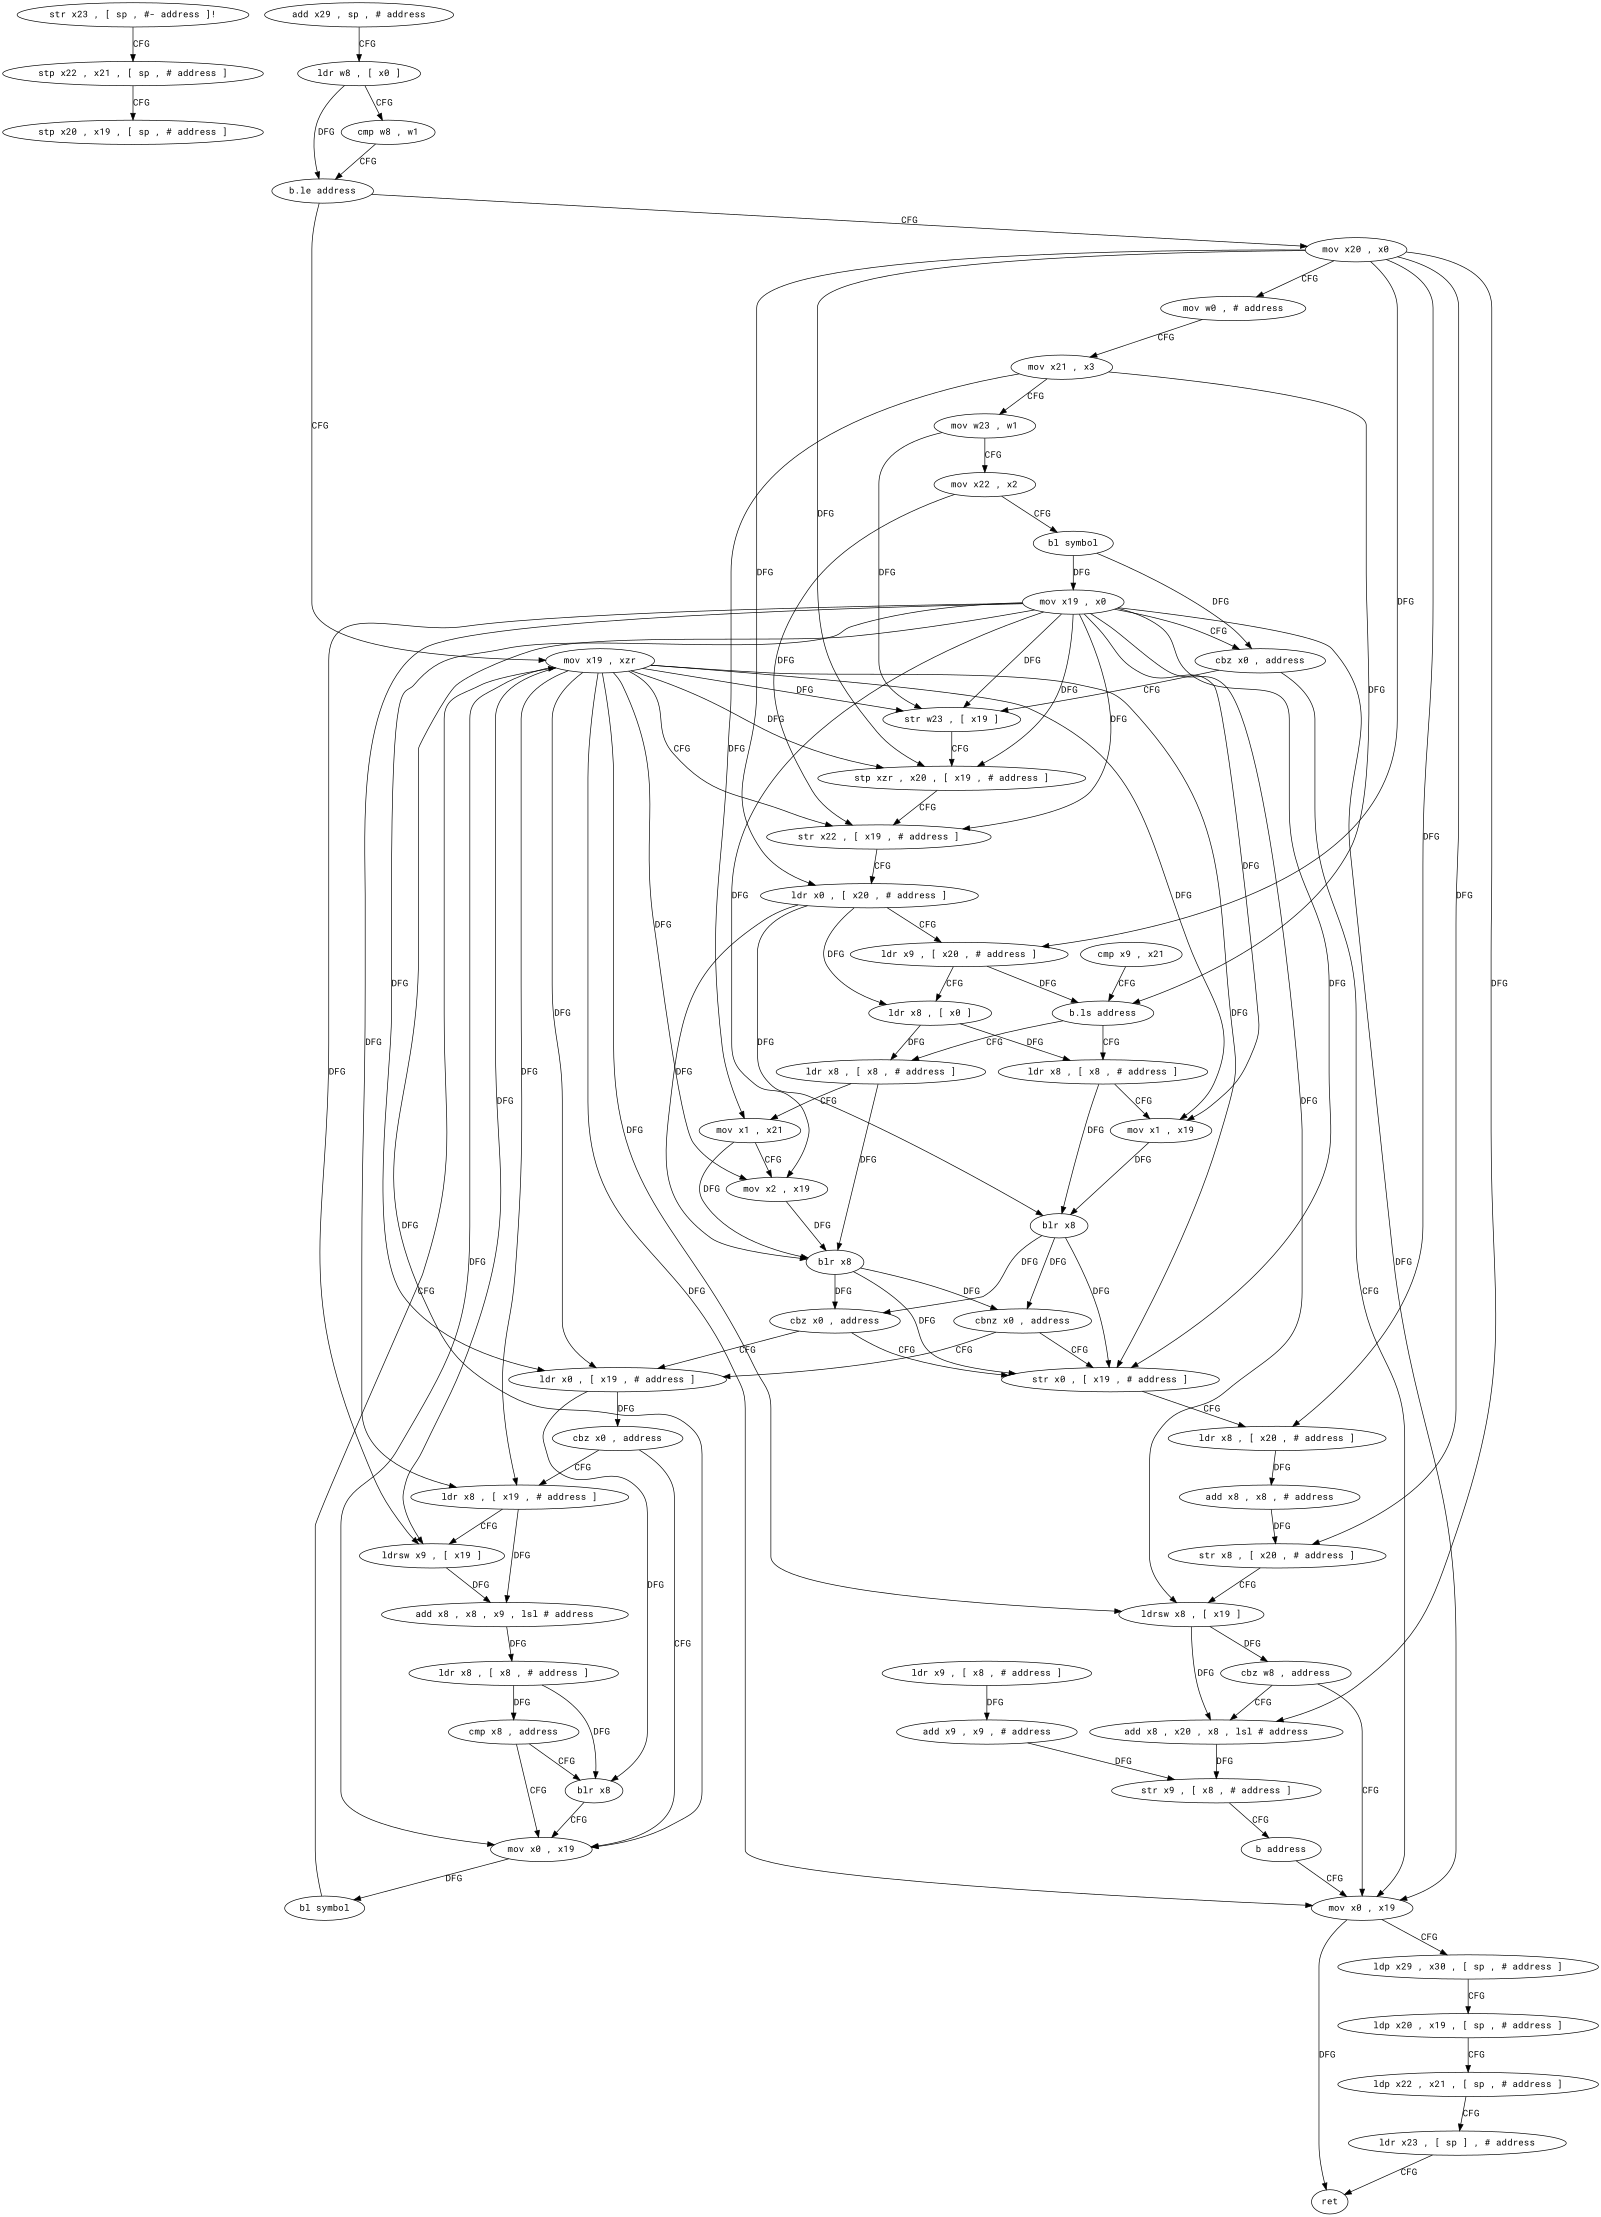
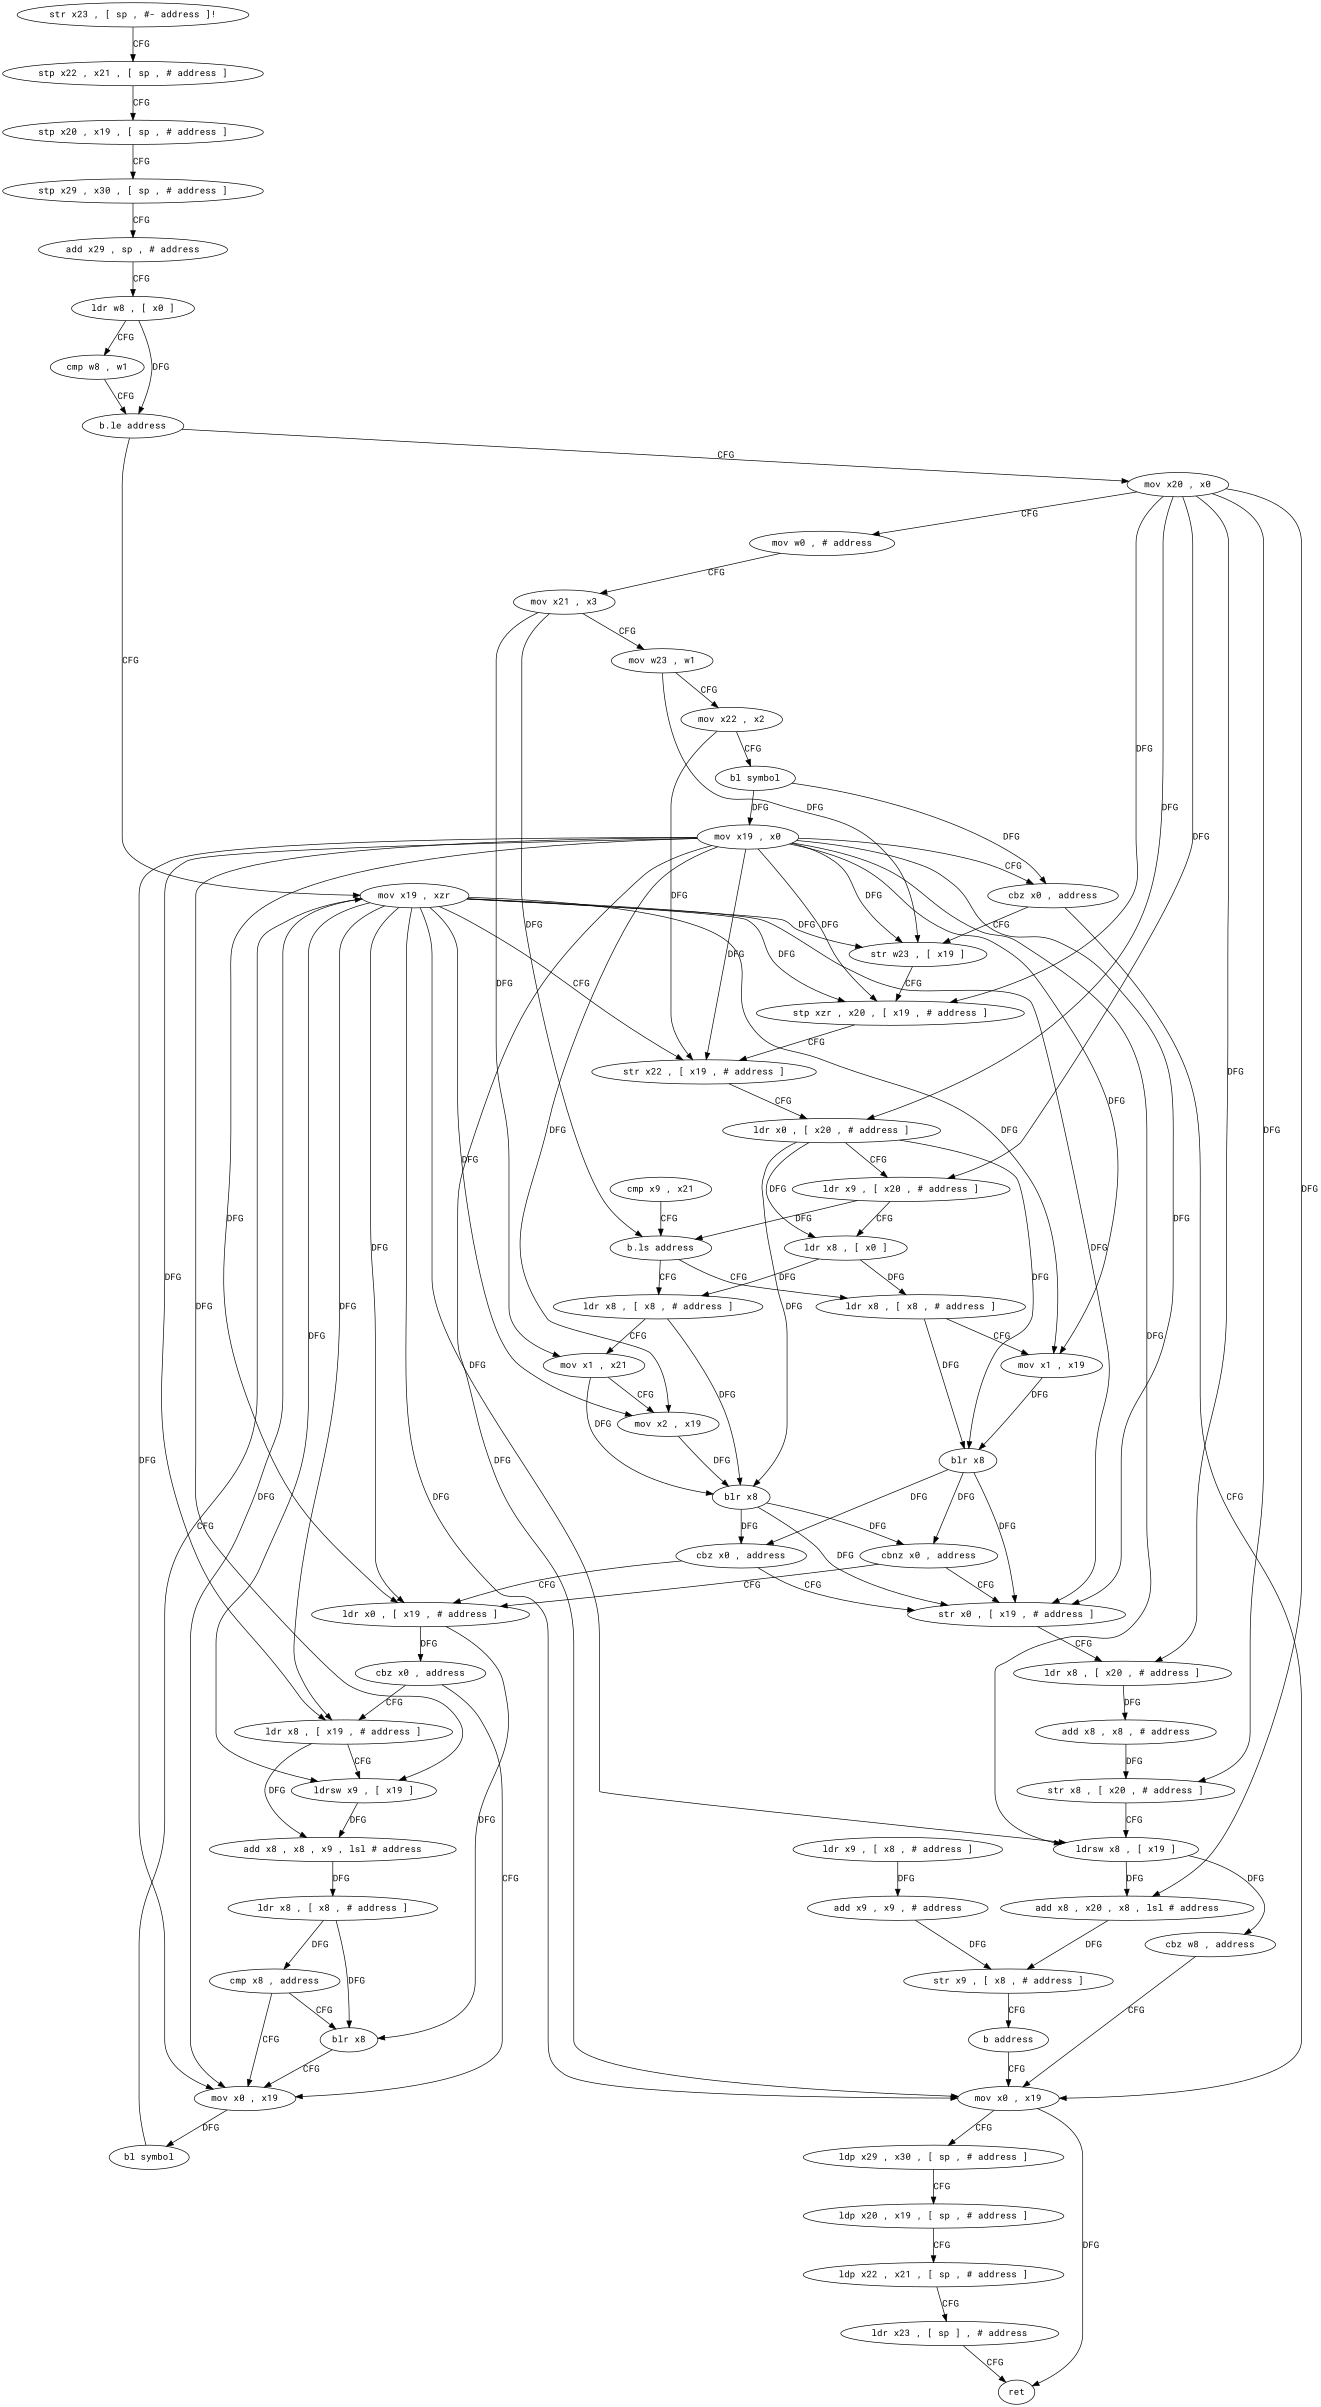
none -> (133, 191)
(1254, 1700) -> none
